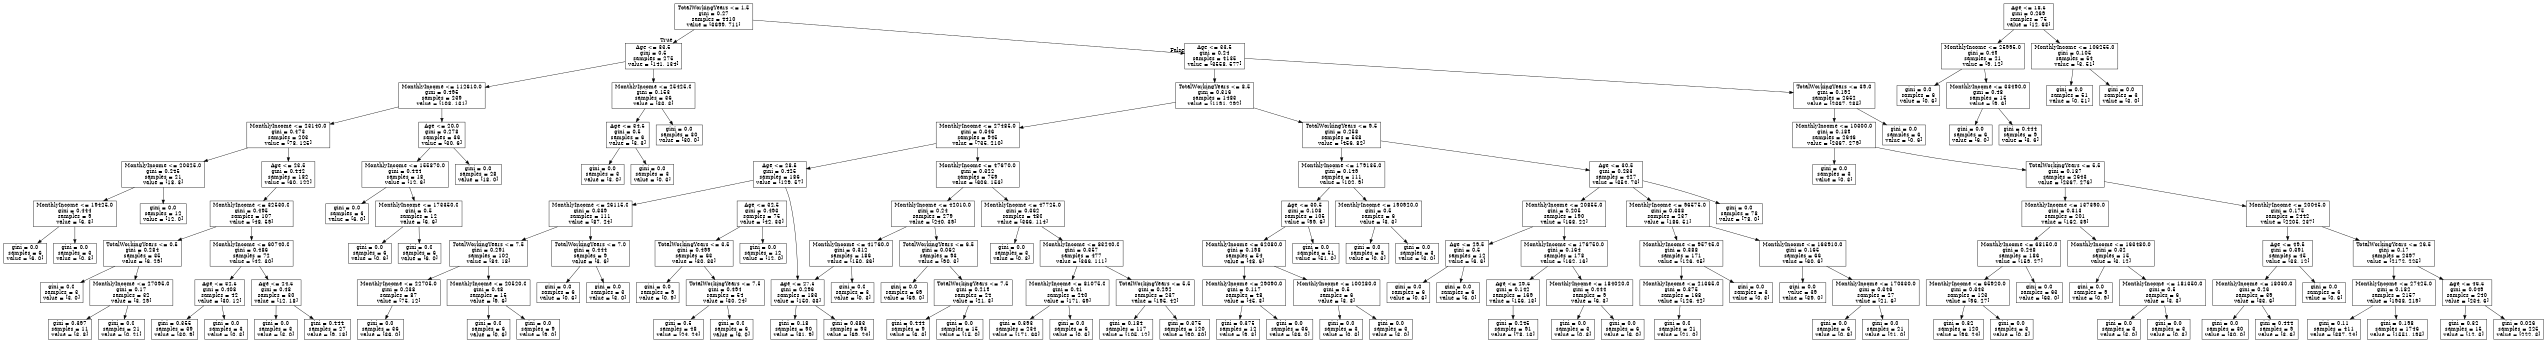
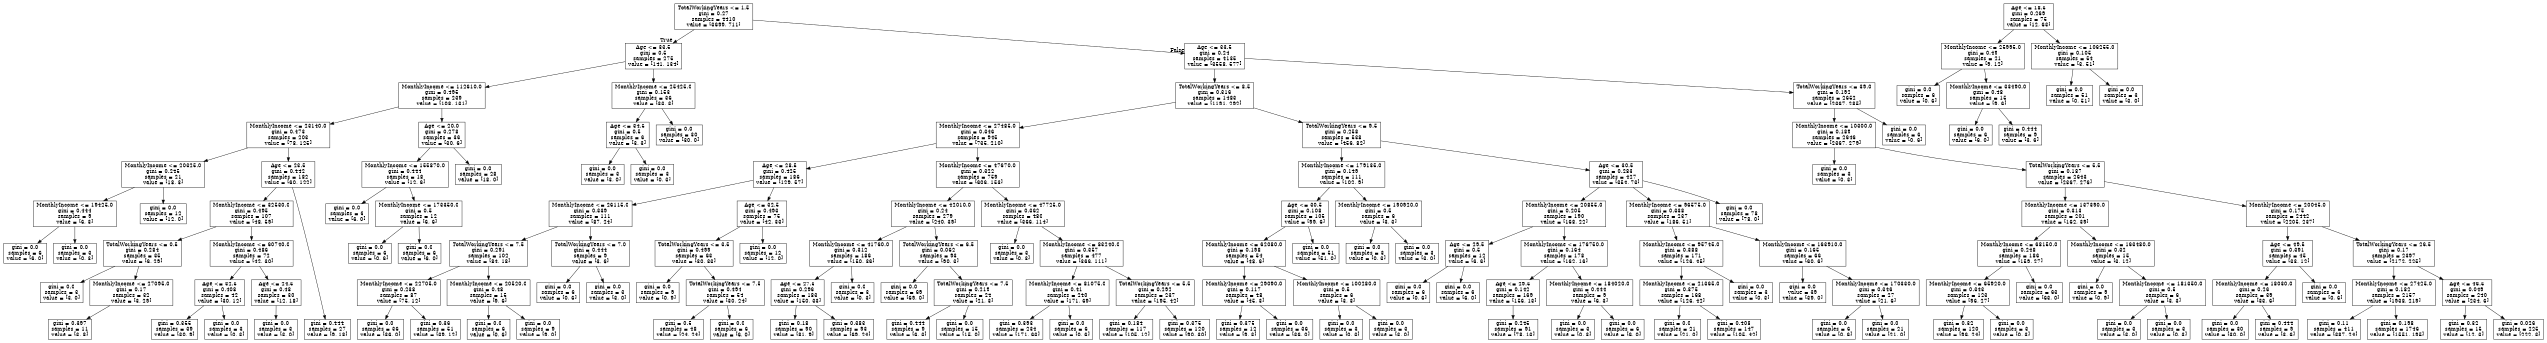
(795, 231) -> (772, 192)
(302, 311) -> (309, 251)
(122, 329) -> none
none -> (435, 329)
none -> (1734, 329)
